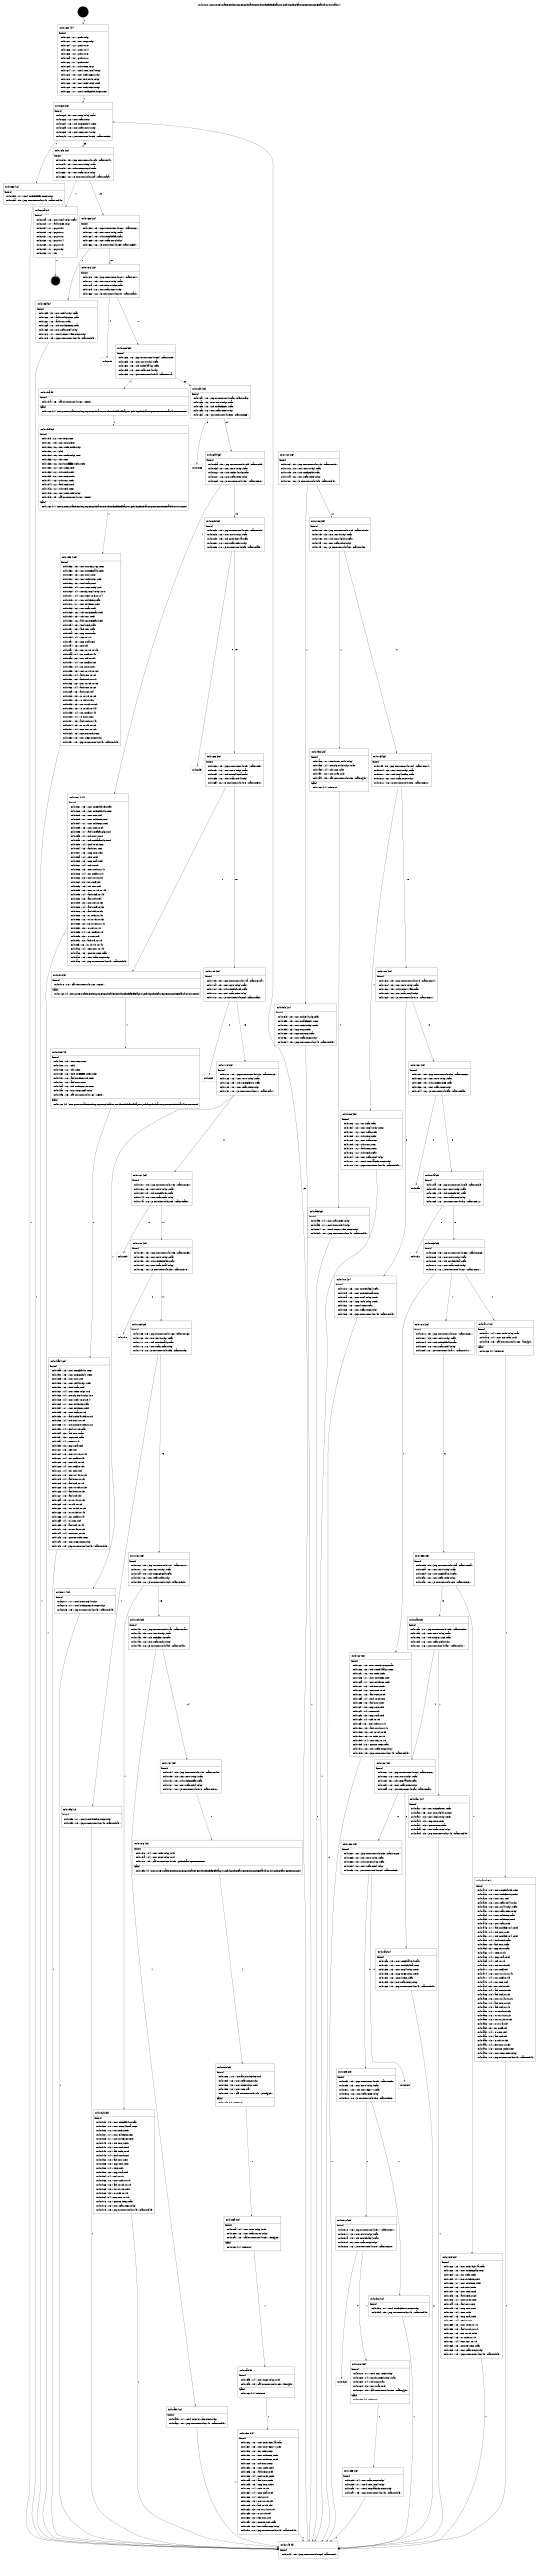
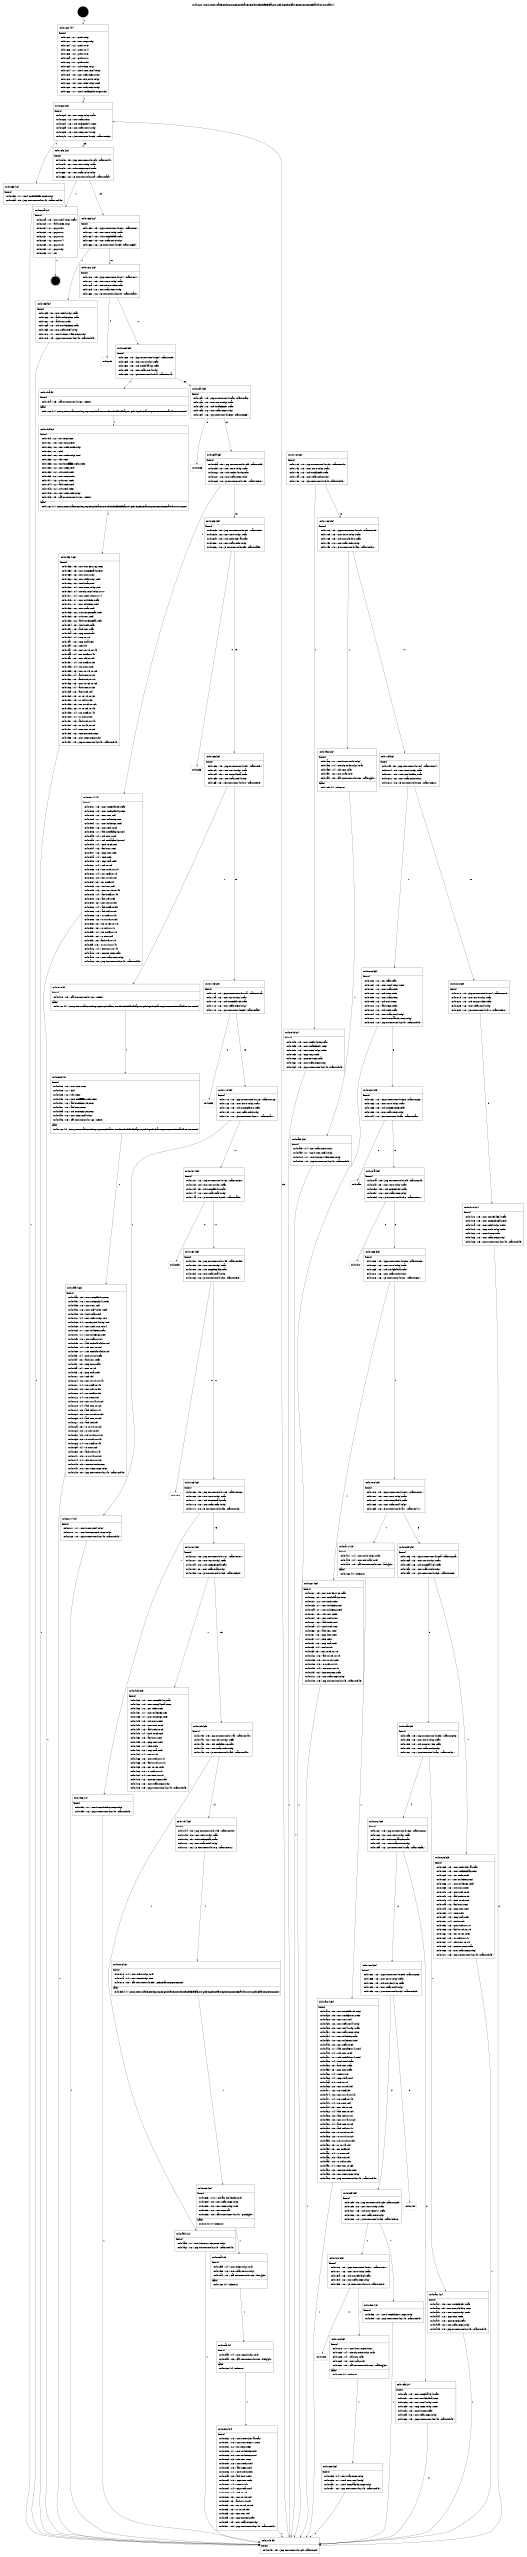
(423, 1031) -> (392, 1056)
(479, 1296) -> (381, 1527)
(137, 2432) -> none
